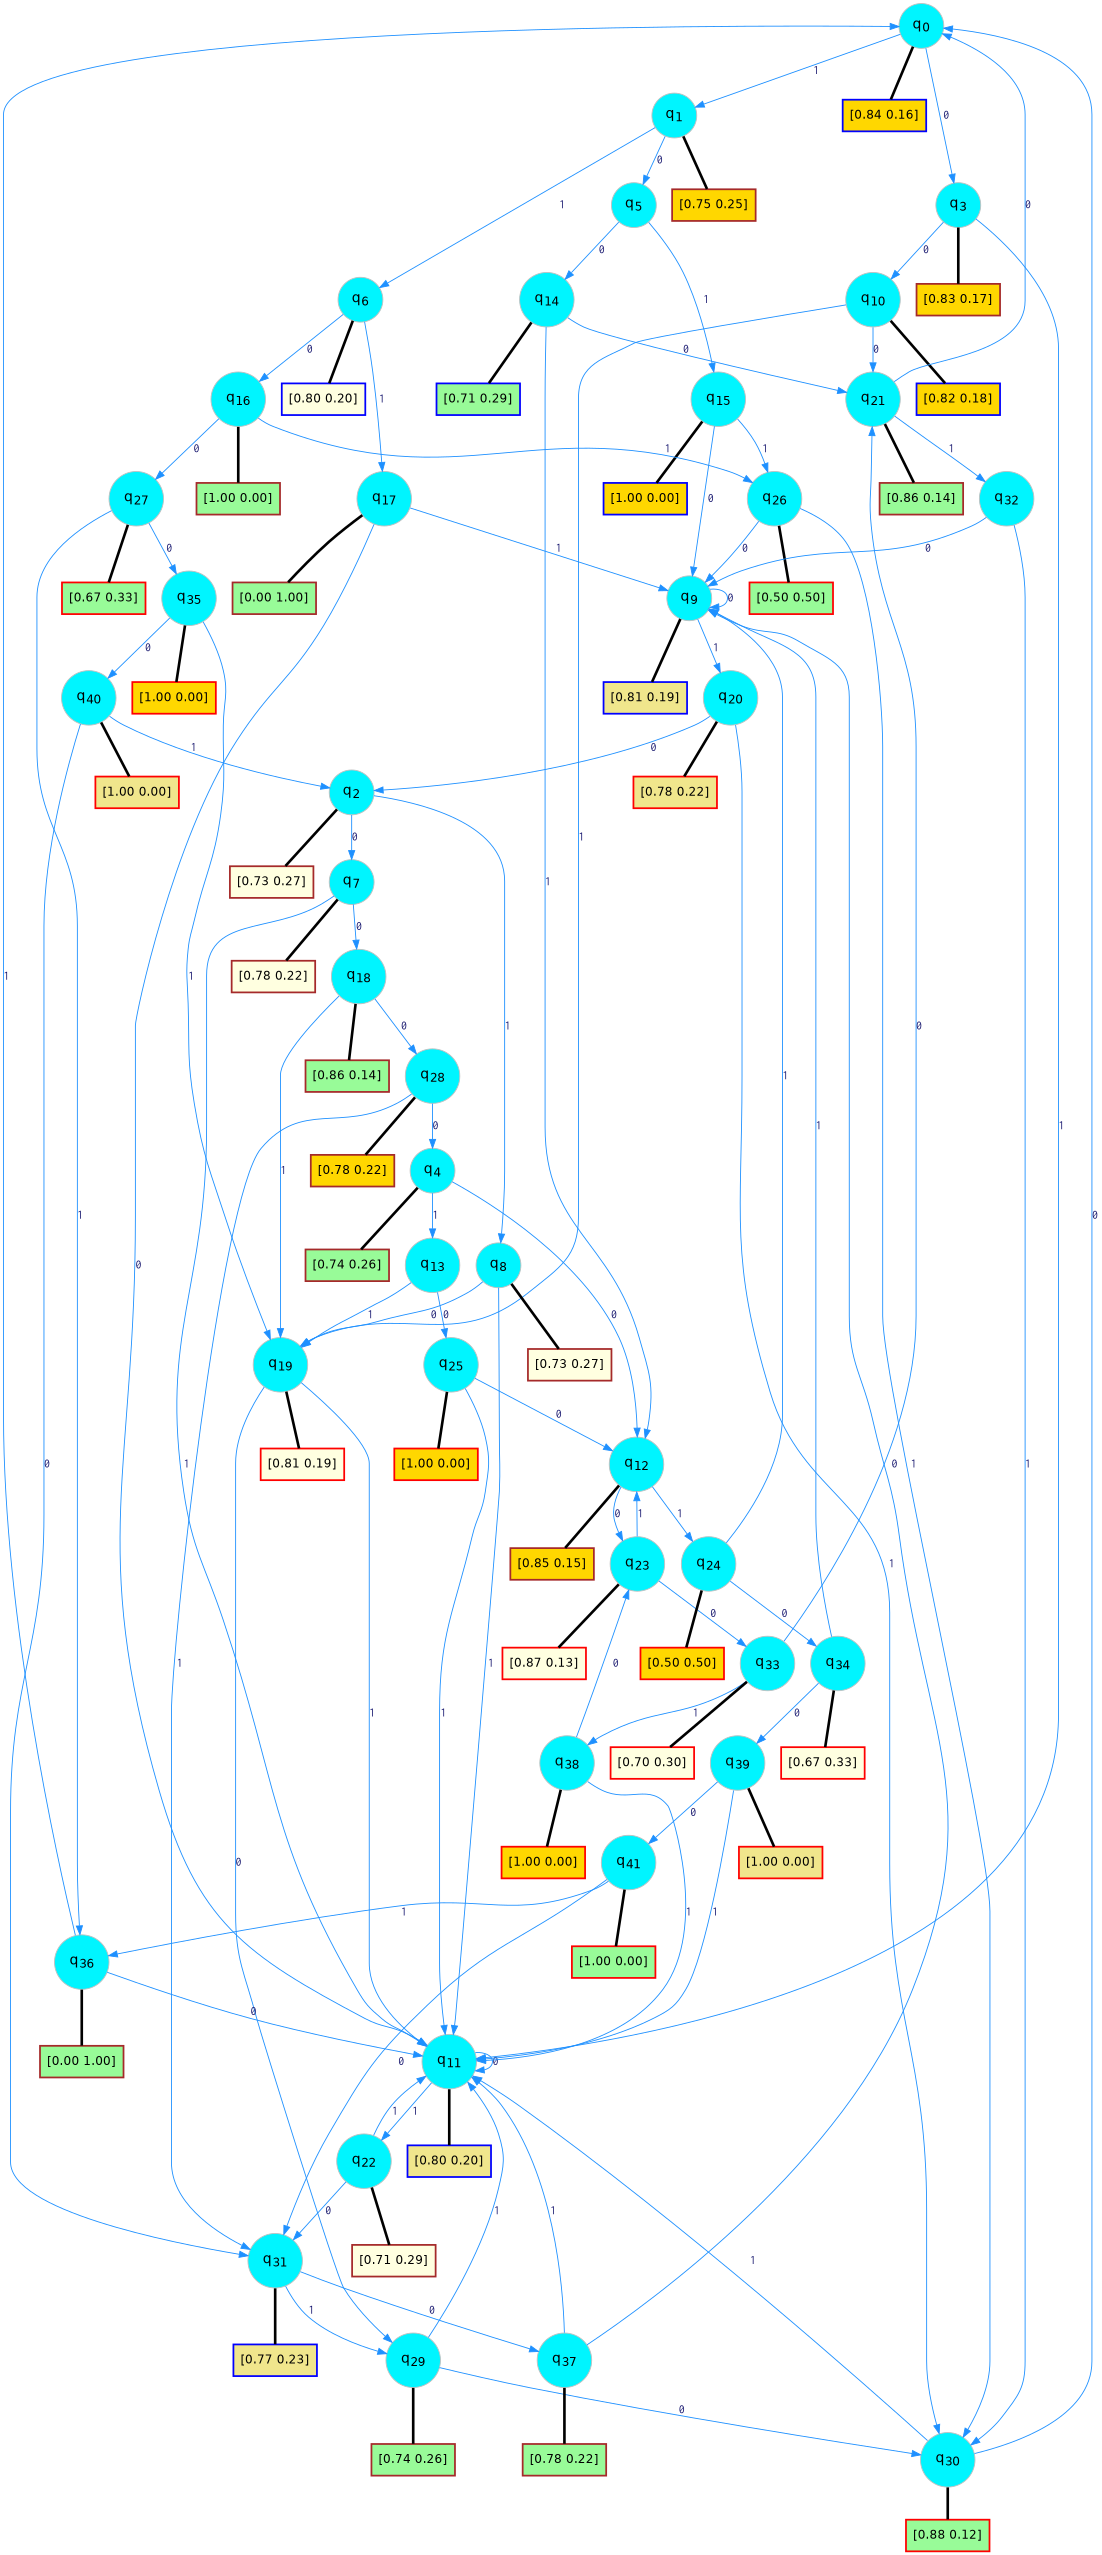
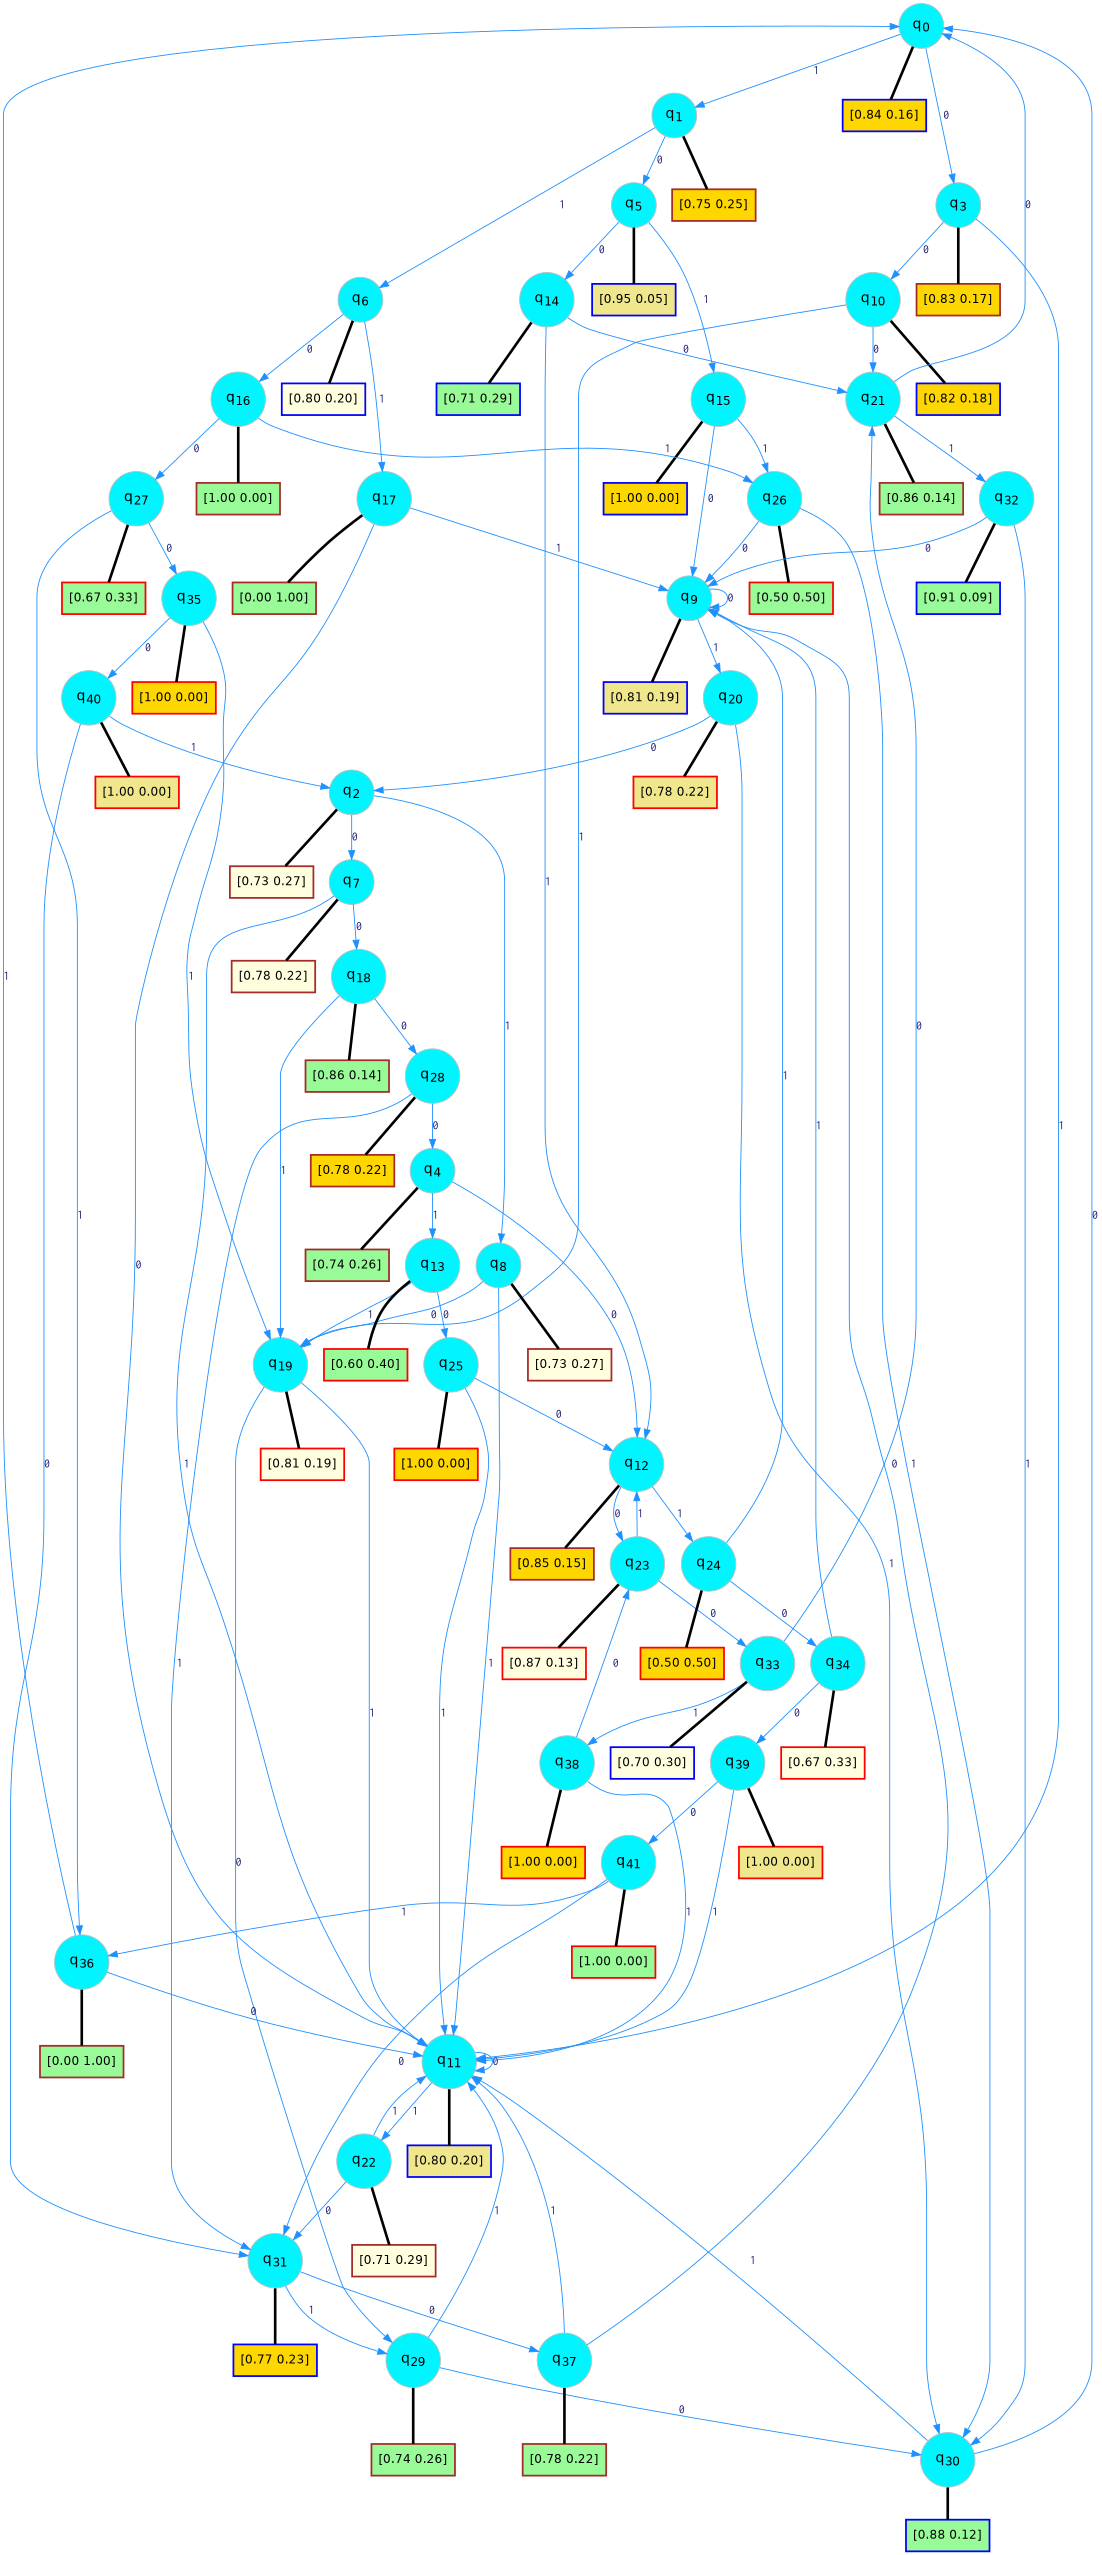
none -> (634, 300)
none -> (958, 598)
none -> (366, 1365)
(652, 1763) -> (652, 1763)
(275, 2360) -> (275, 2360)
(948, 2536) -> (948, 2536)
